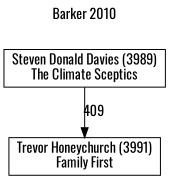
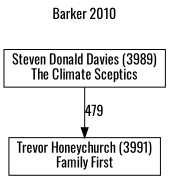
(94, 112) -> (94, 112)
